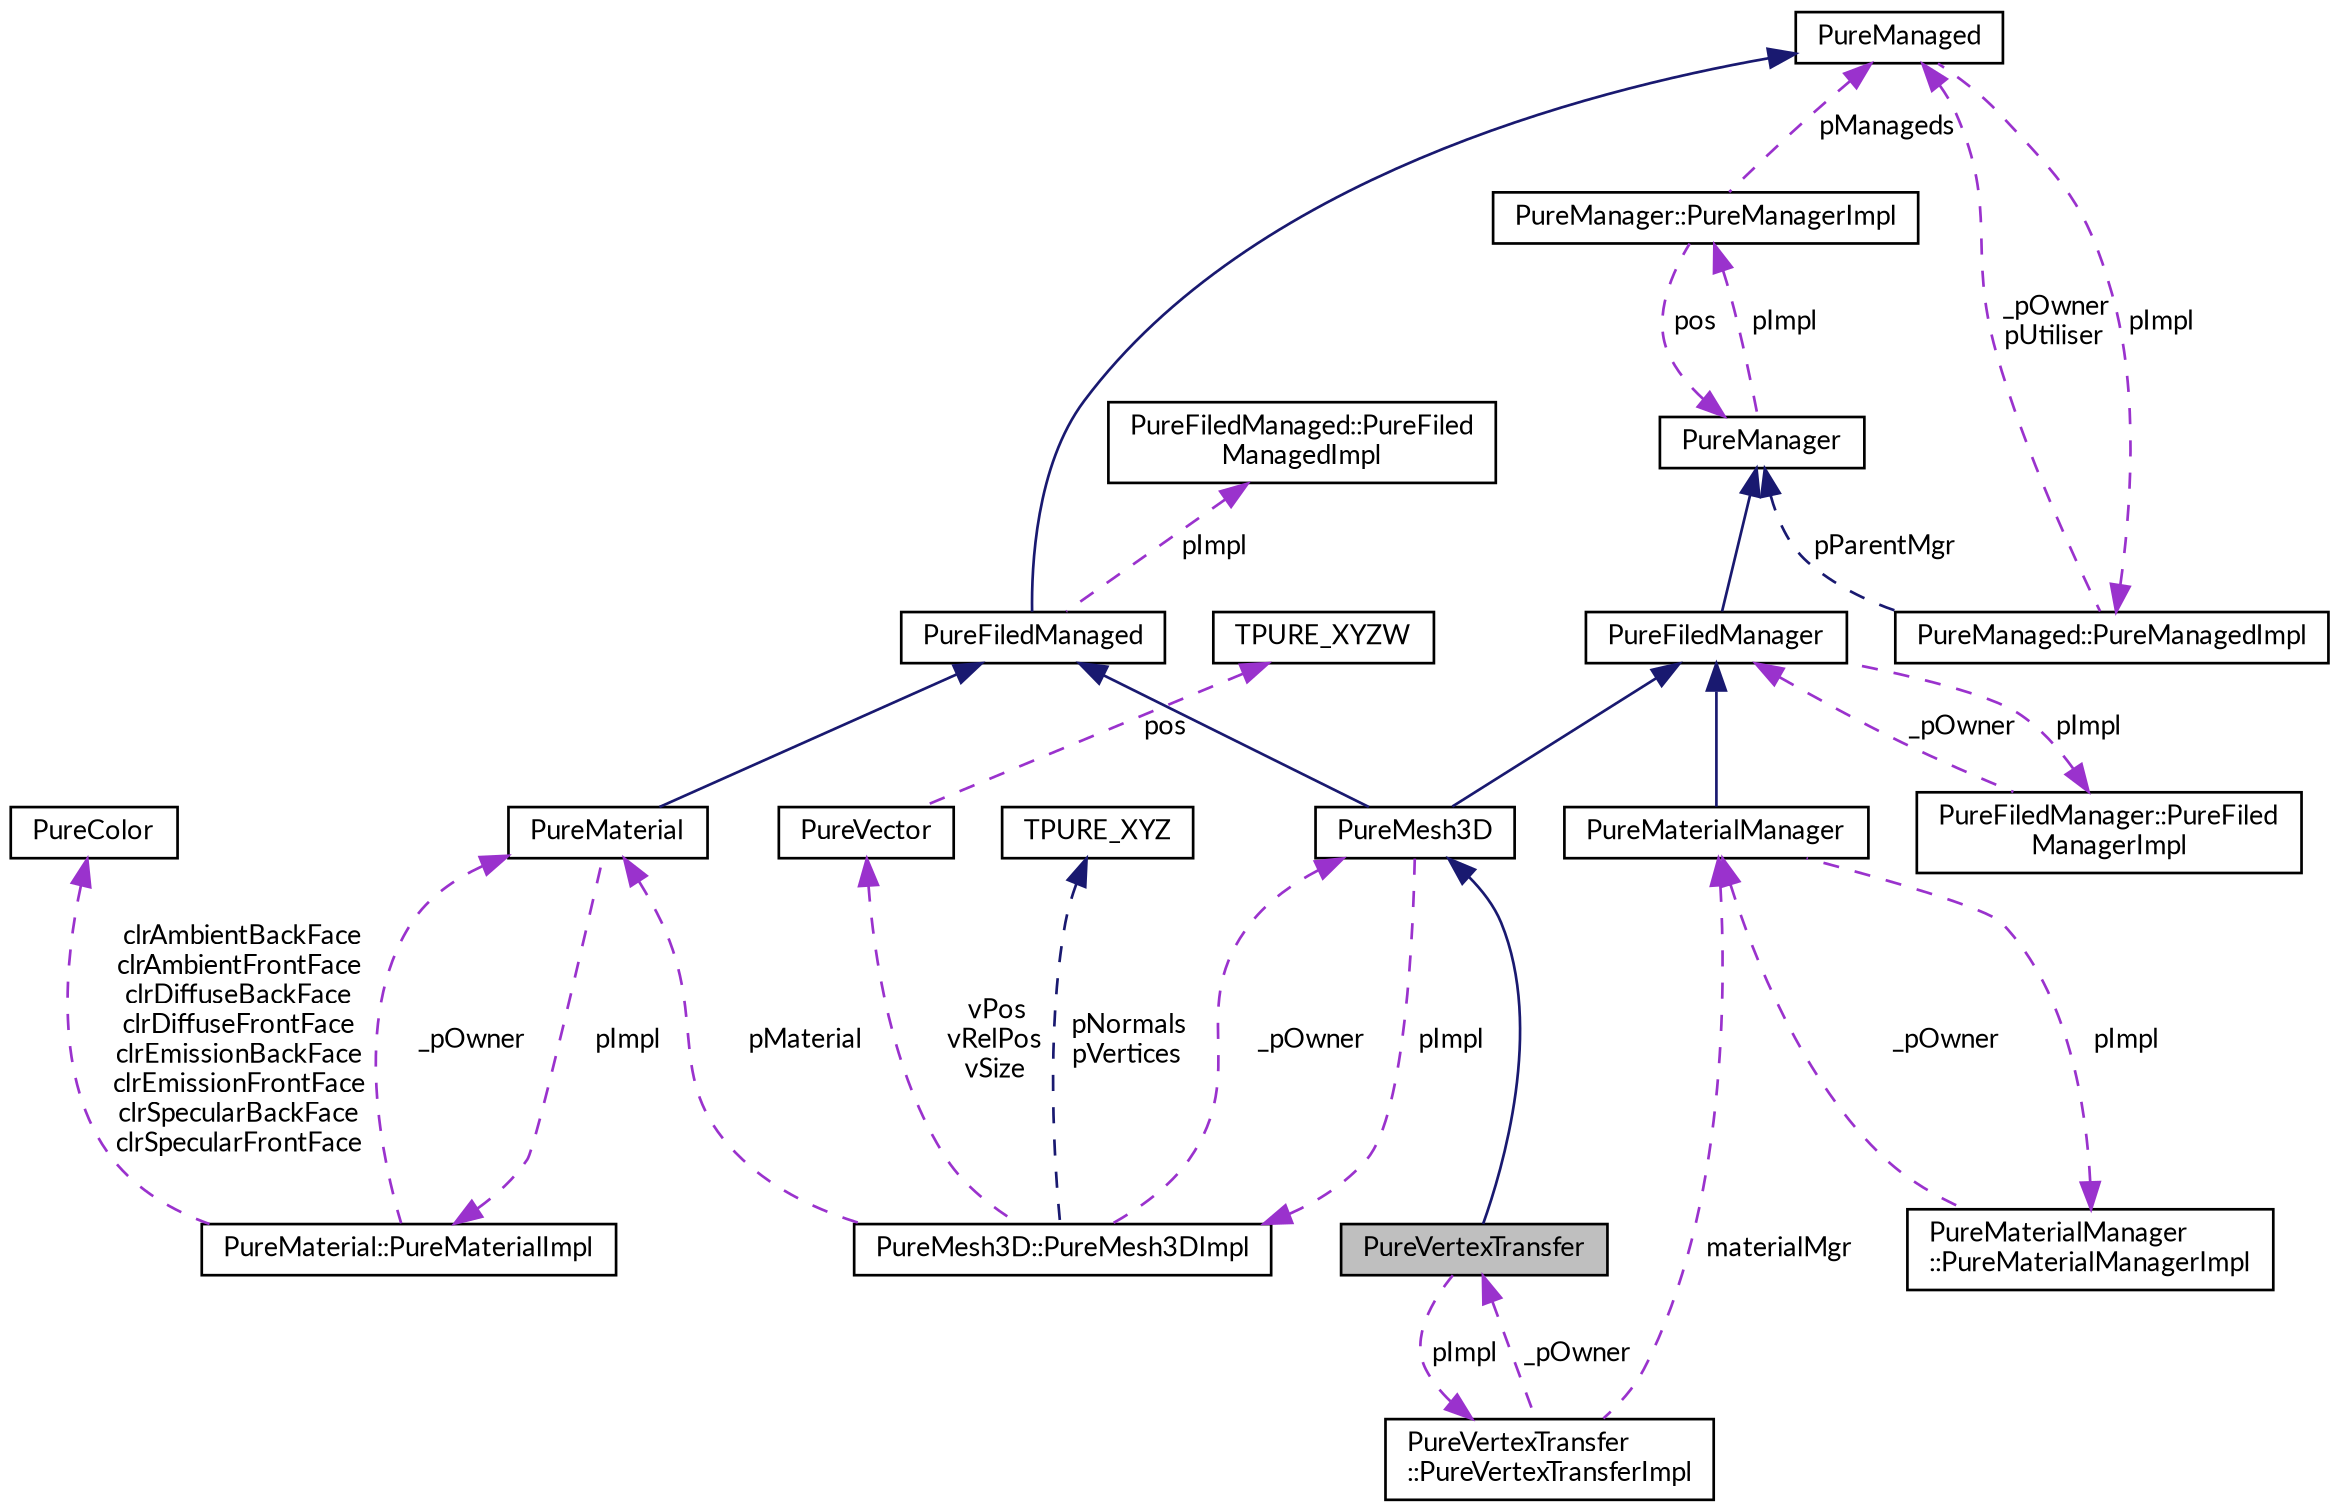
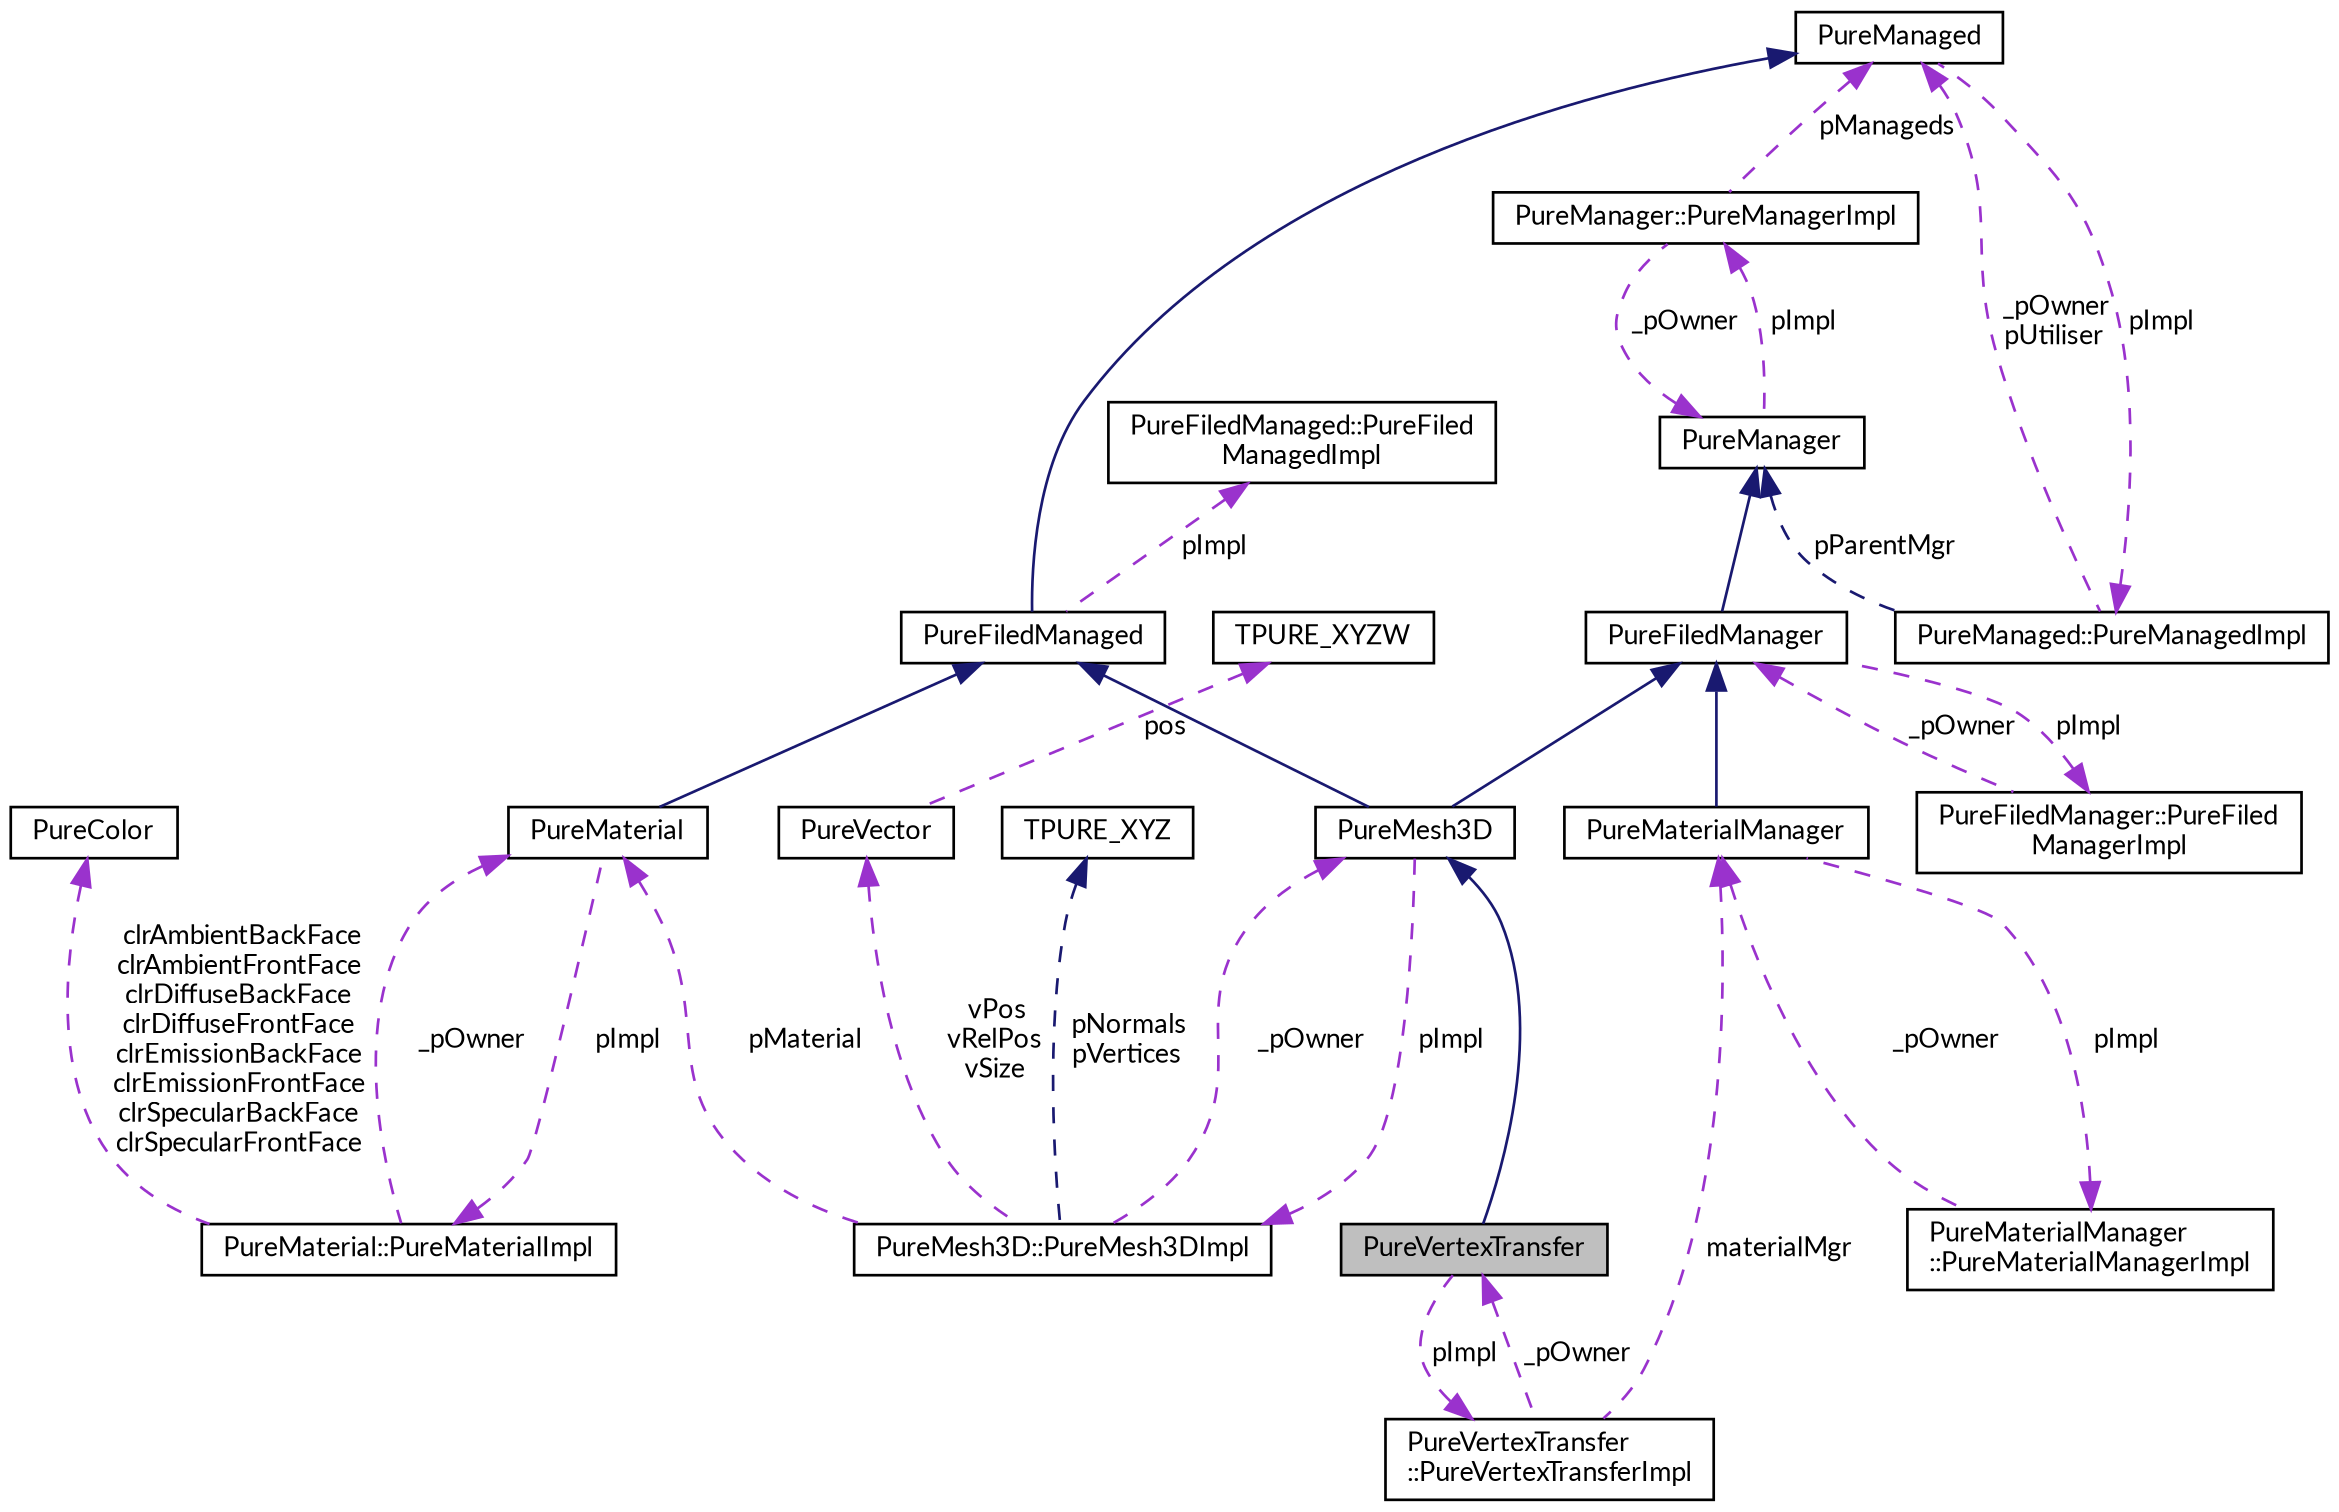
(1694, 323) -> (1683, 323)
